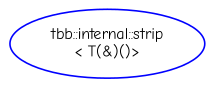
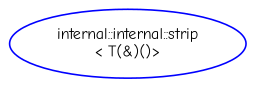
(107, 44) -> (128, 44)
